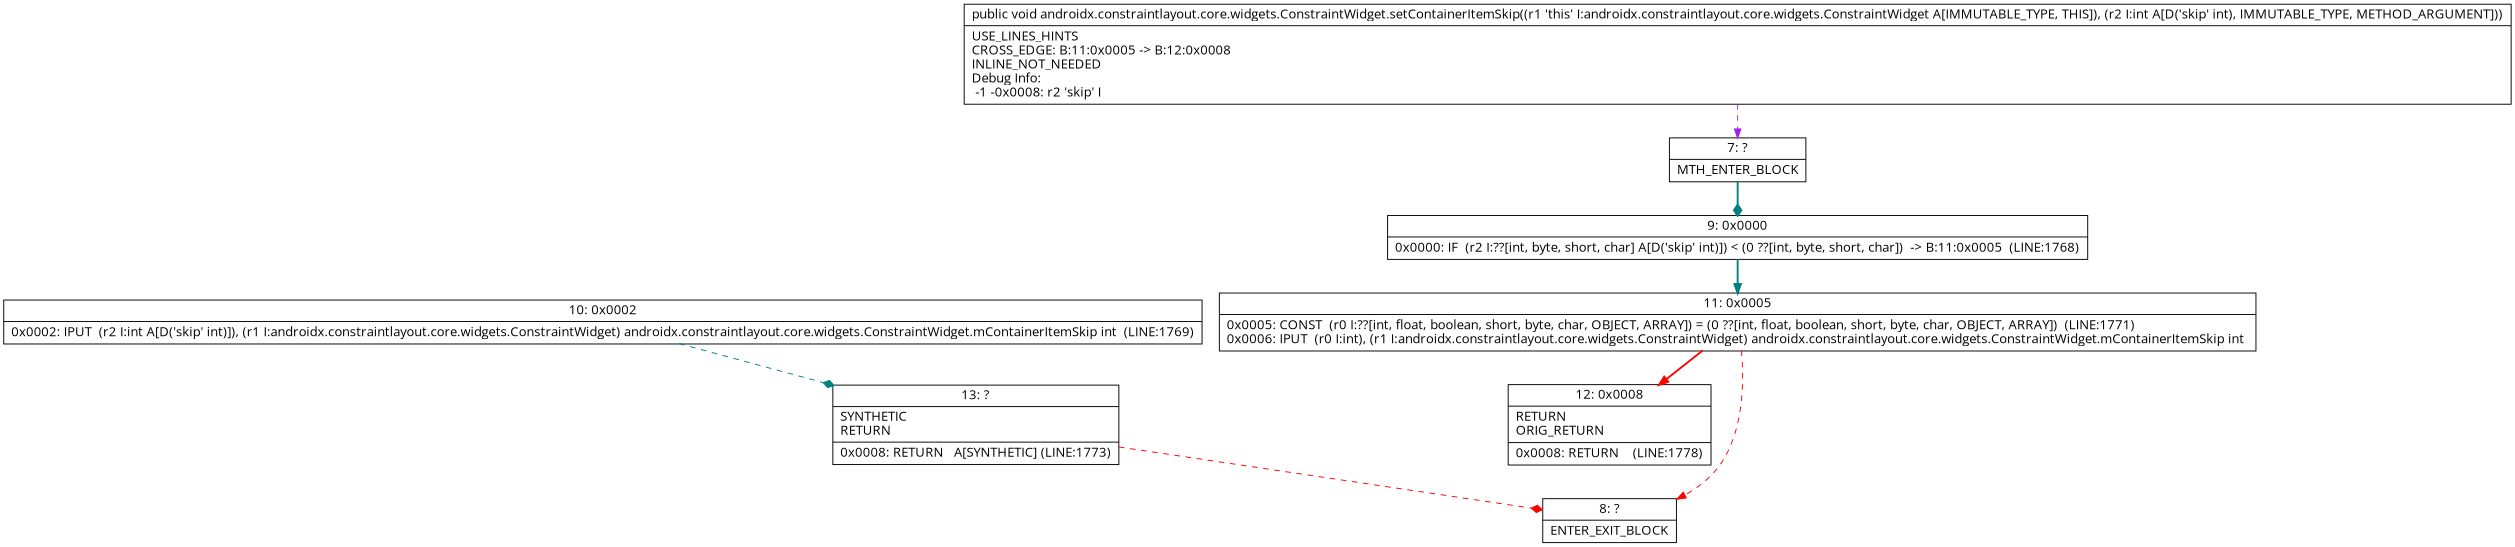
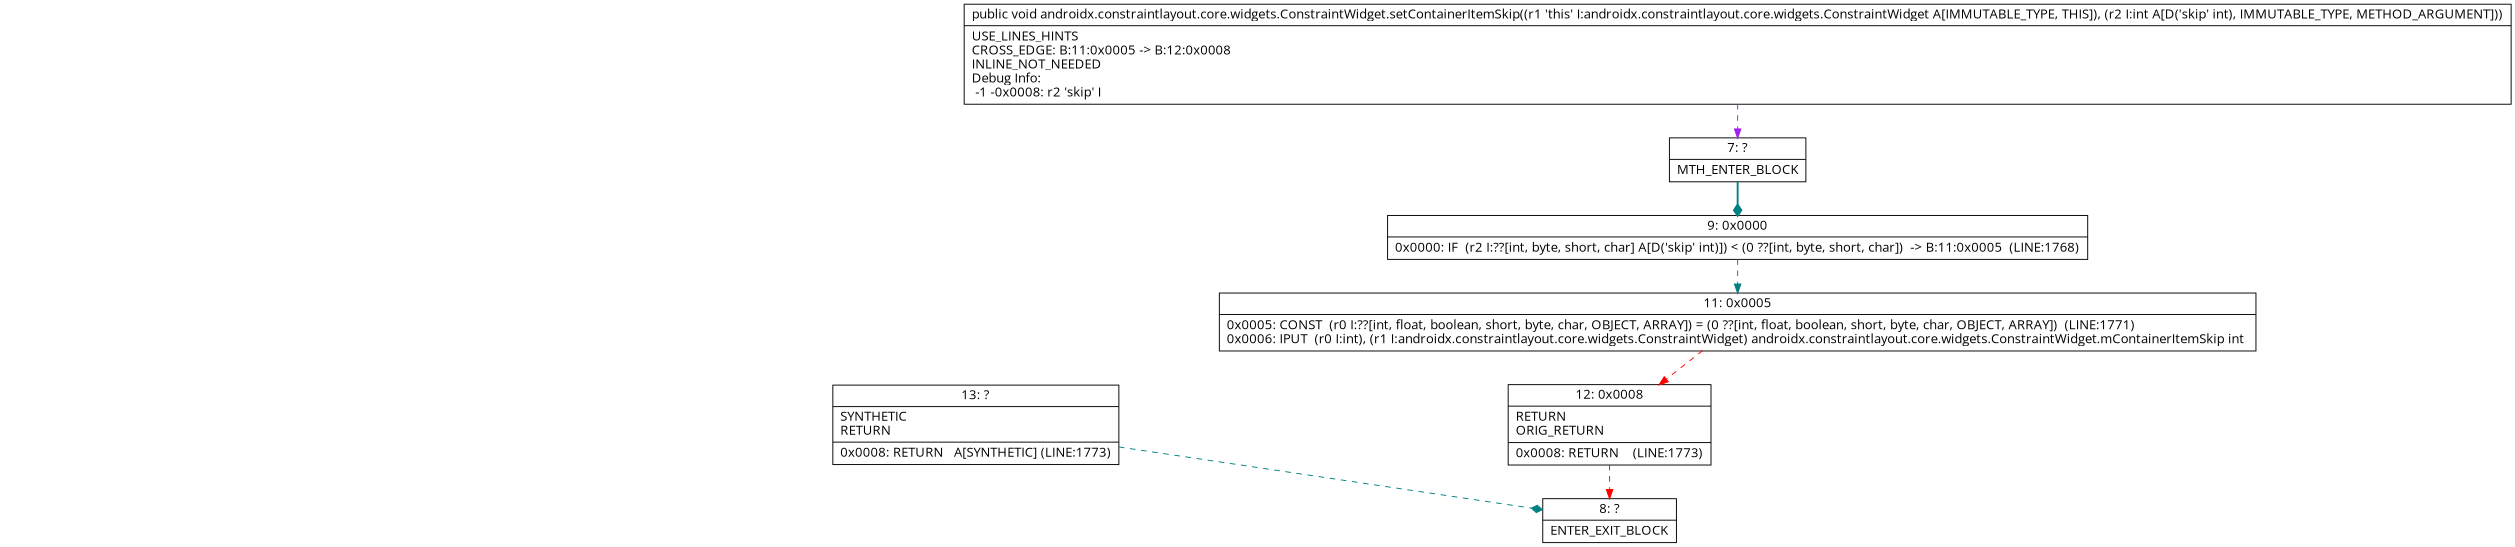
(1738, 272) -> (1738, 272)
(603, 322) -> none
(1685, 365) -> (1685, 365)
(1735, 432) -> (1610, 477)
(1610, 453) -> (1610, 453)
(1325, 478) -> (1325, 478)
